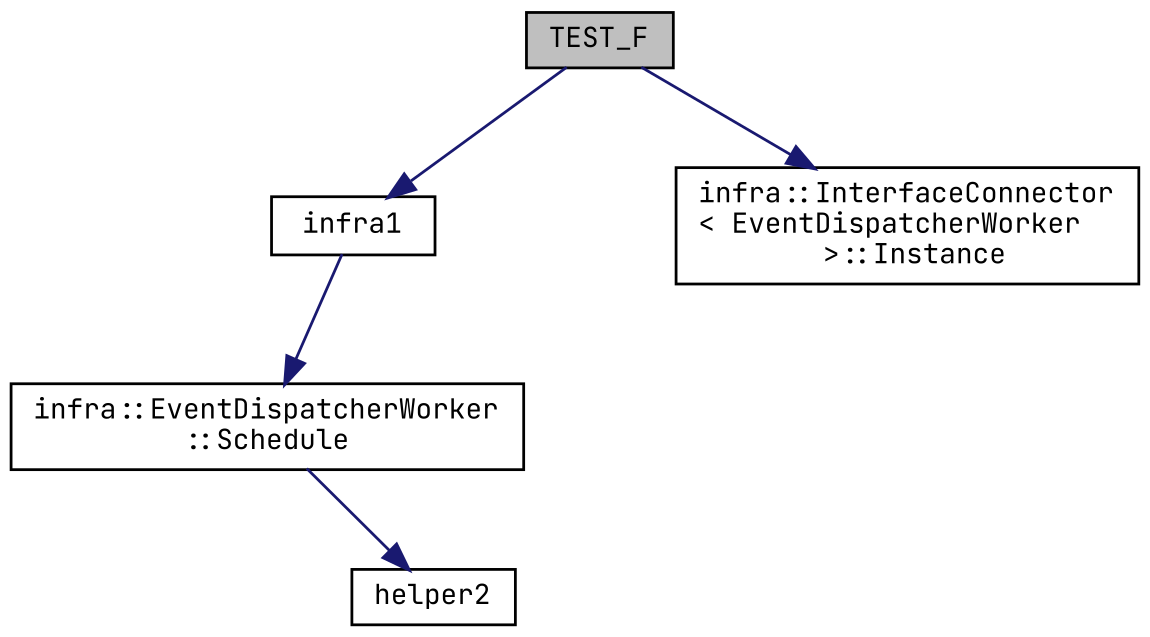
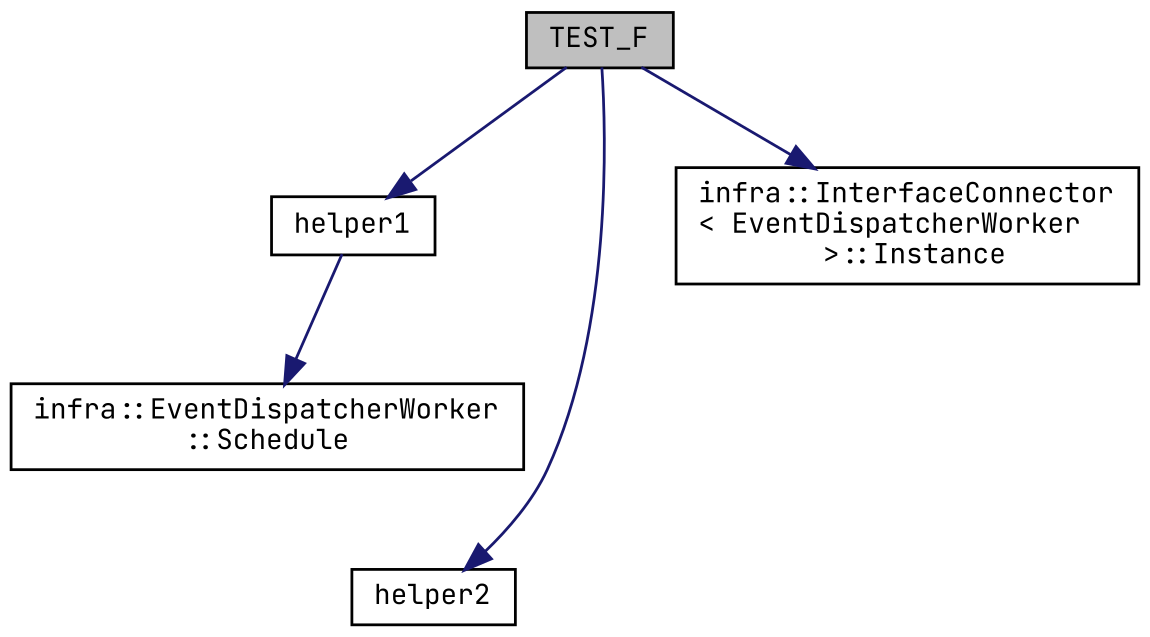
(353, 226) -> (353, 226)
(348, 510) -> (590, 323)
